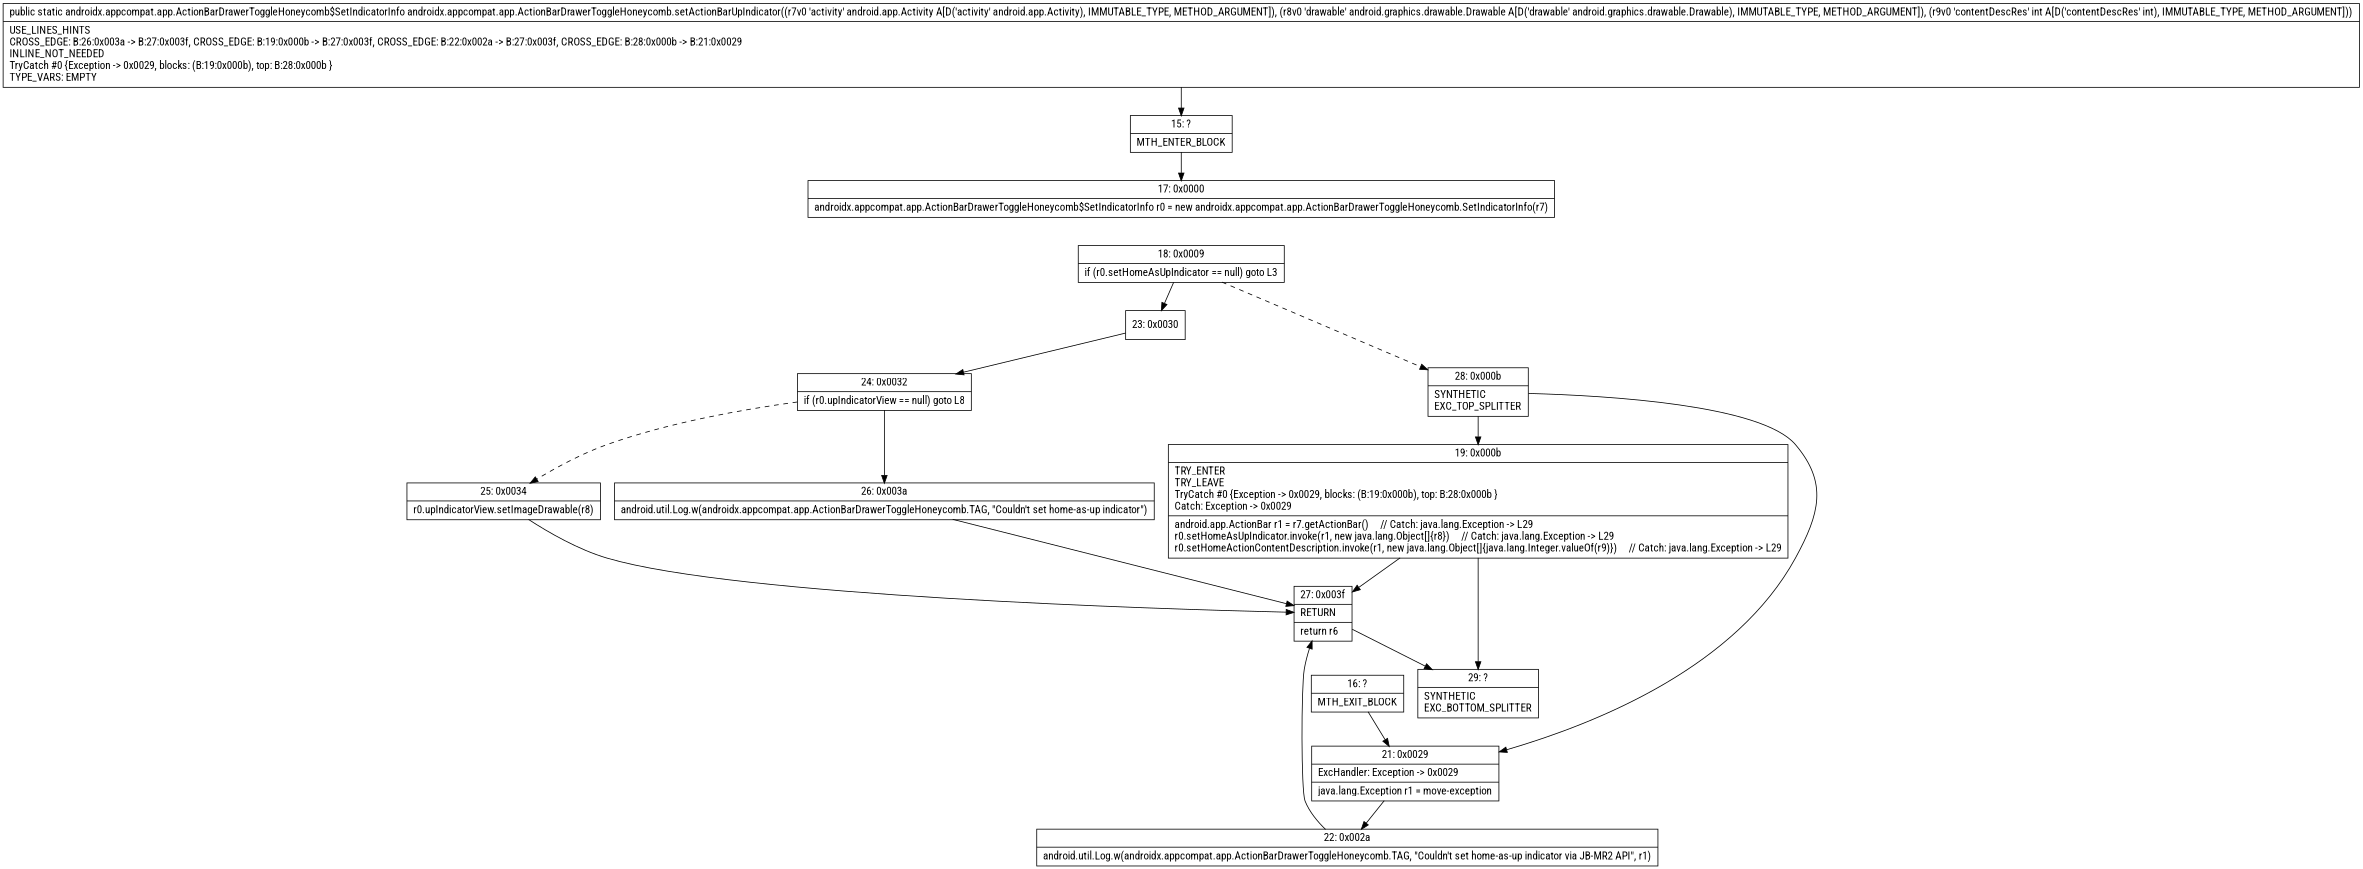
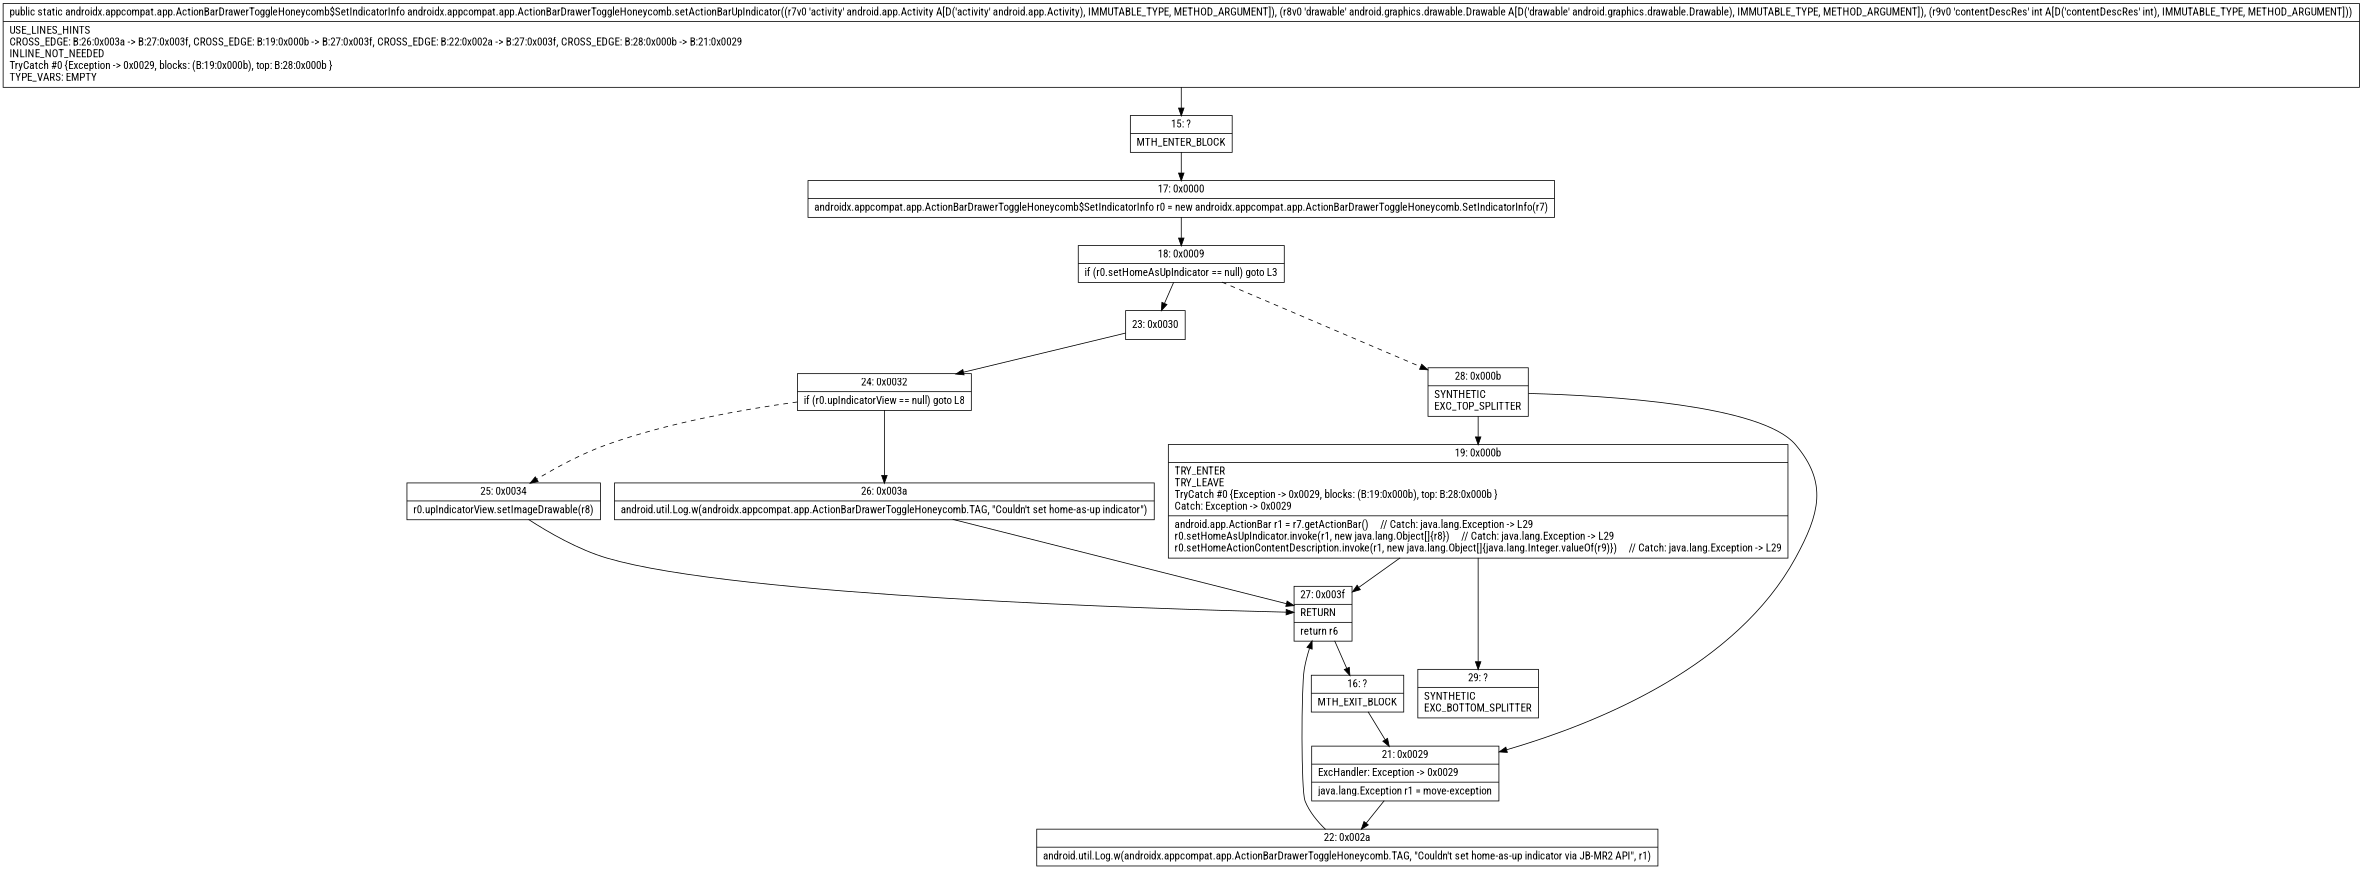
none -> (1181, 228)
(1389, 648) -> (1341, 655)
